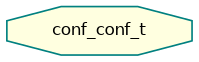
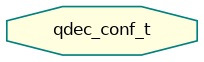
(99, 31) -> (102, 31)
